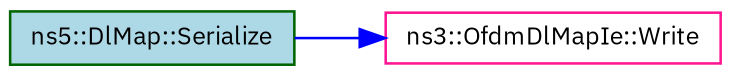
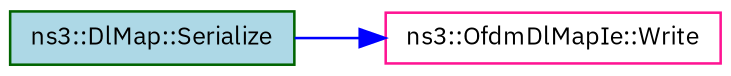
(152, 38) -> (152, 38)
